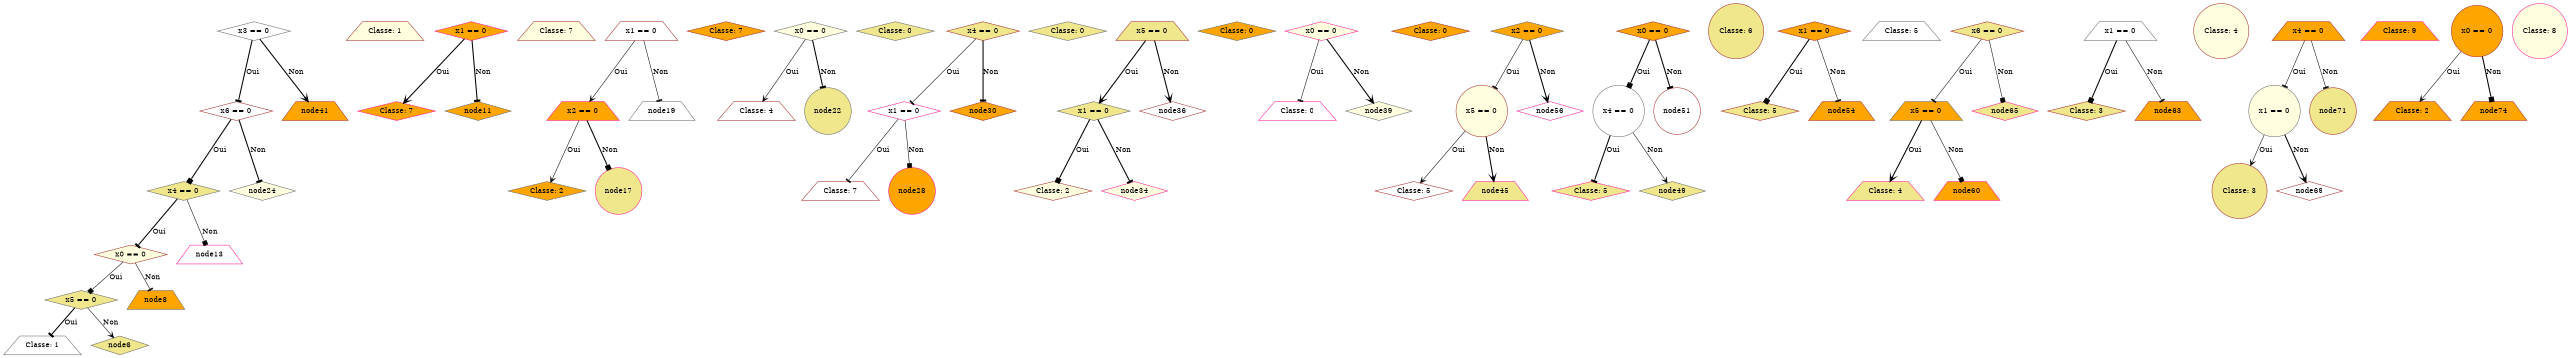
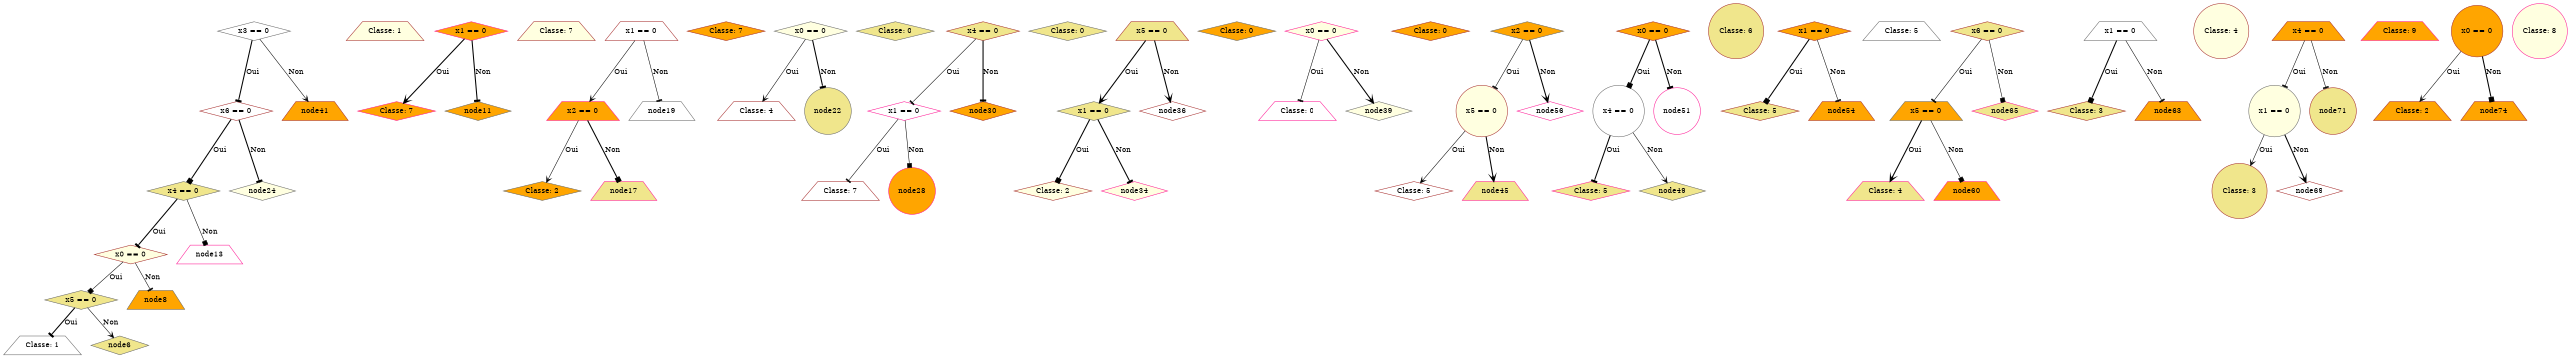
(282, 68) -> (282, 68)
(1677, 111) -> (1677, 111)
(619, 191) -> (624, 191)
